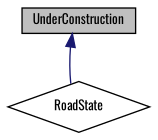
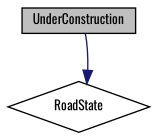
(70, 65) -> (87, 52)
